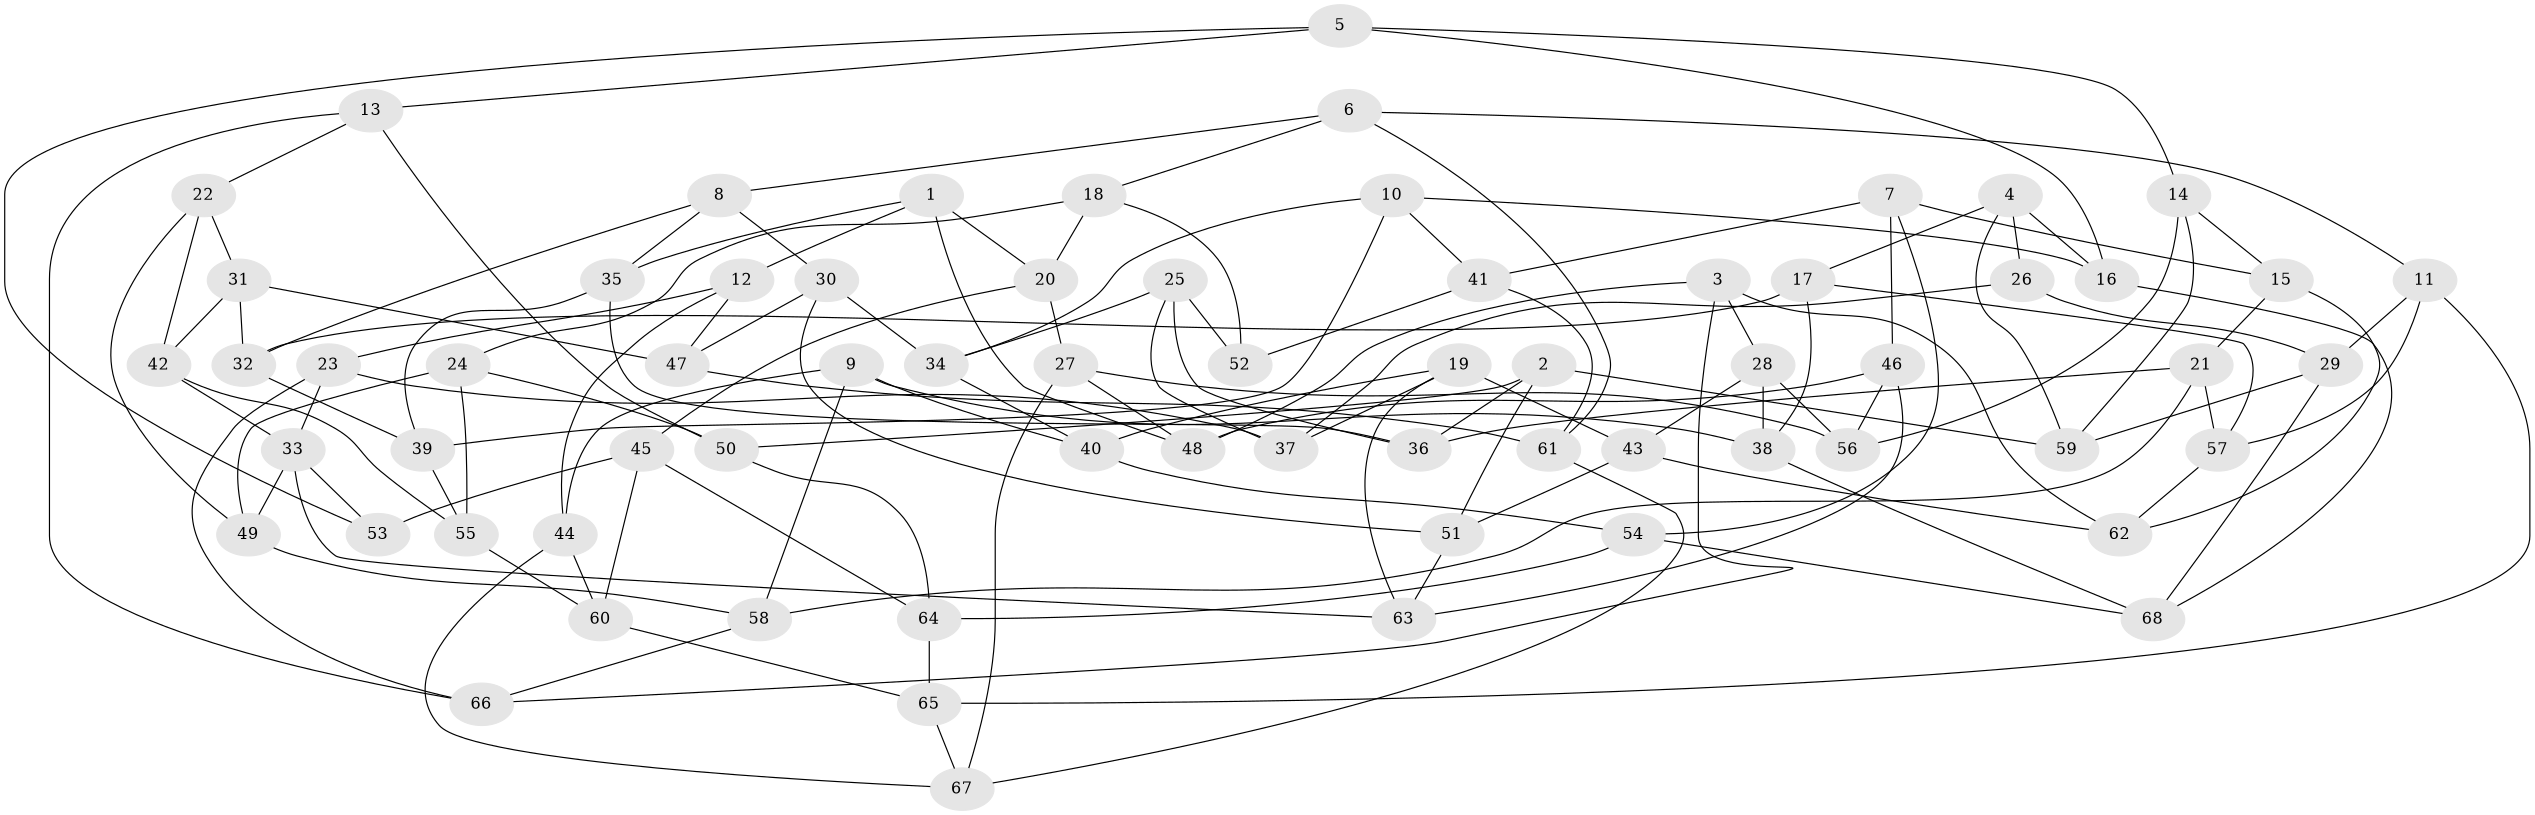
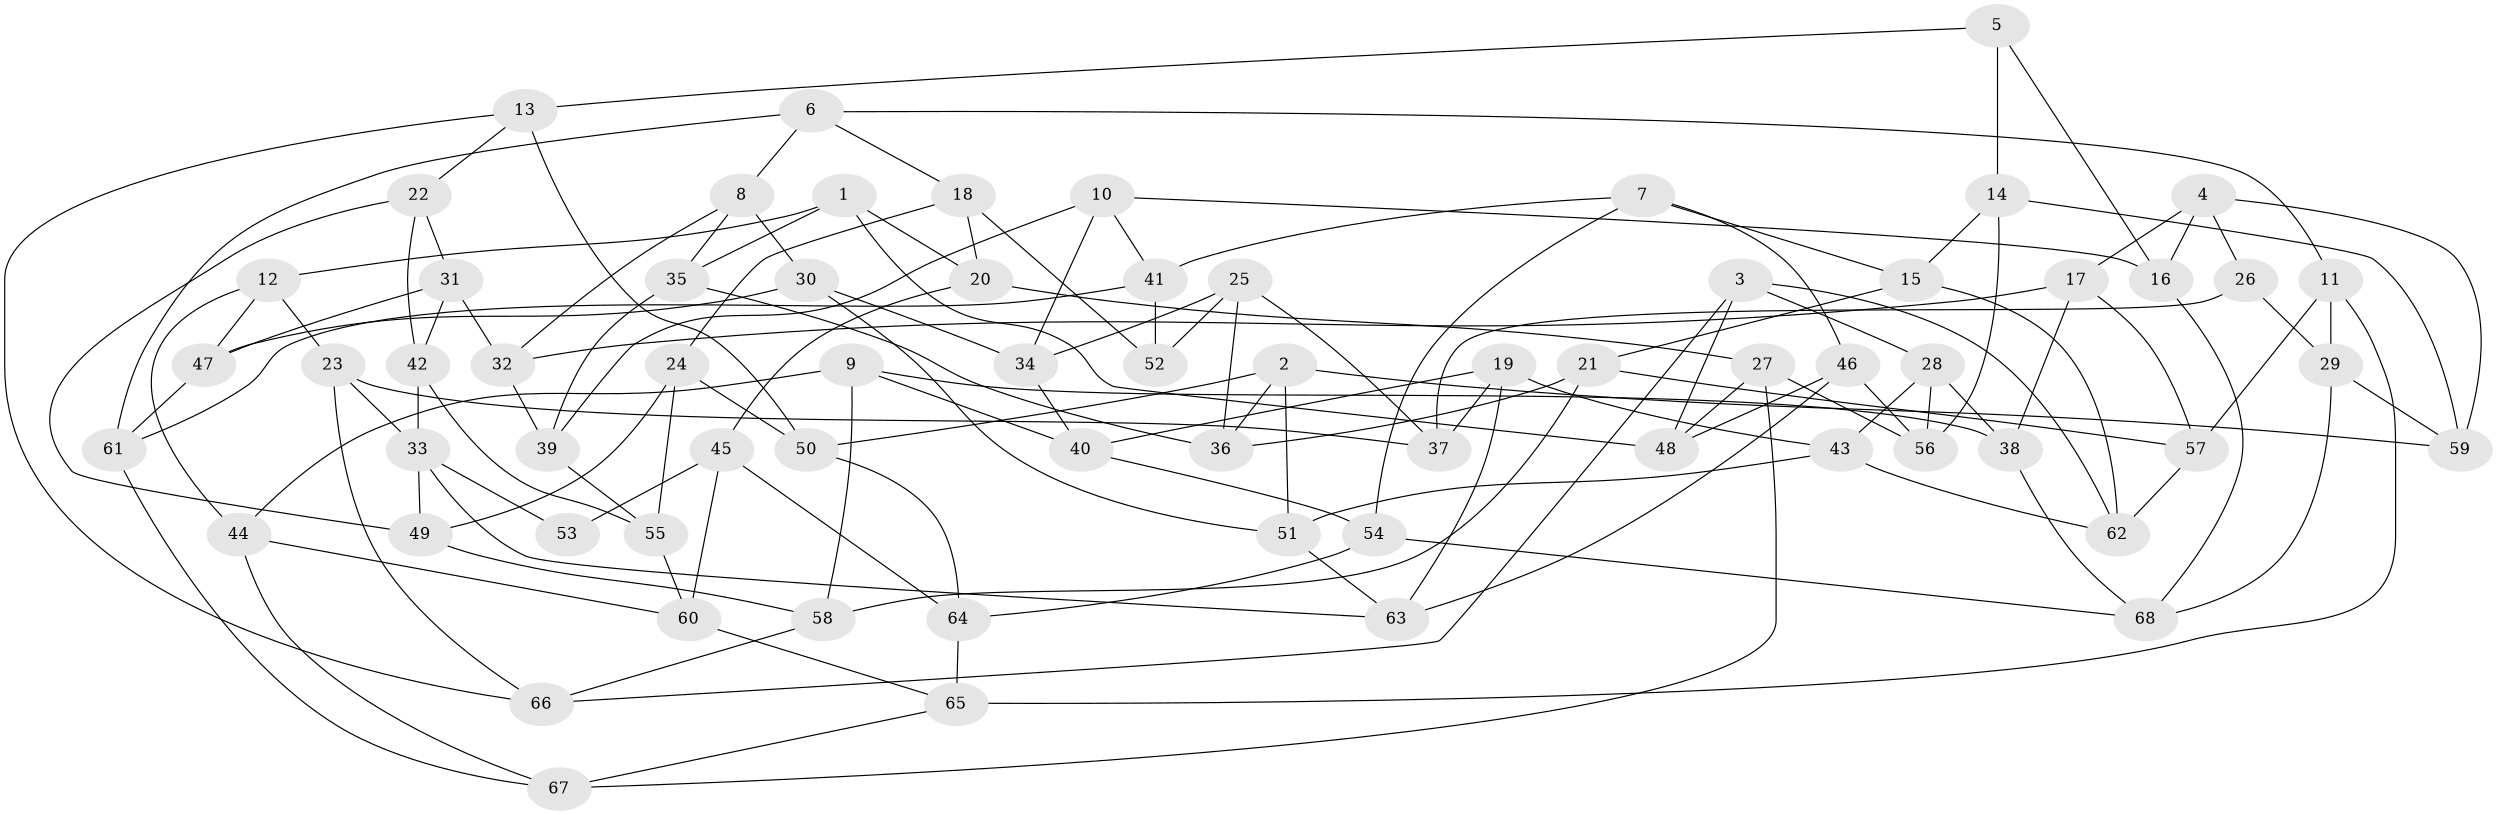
(384, 81) -> none
